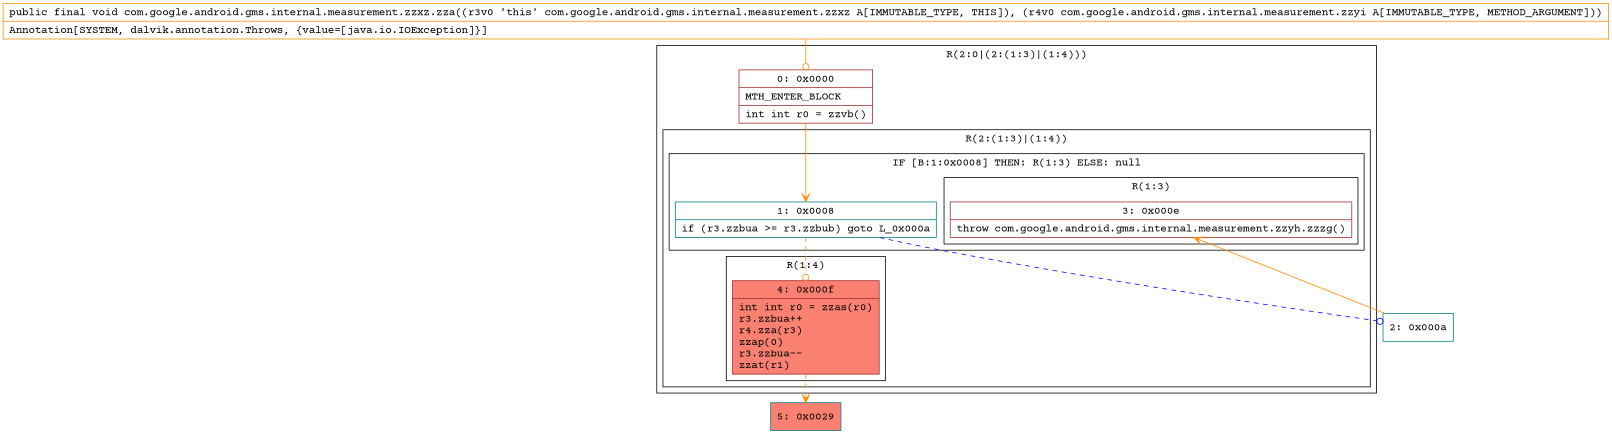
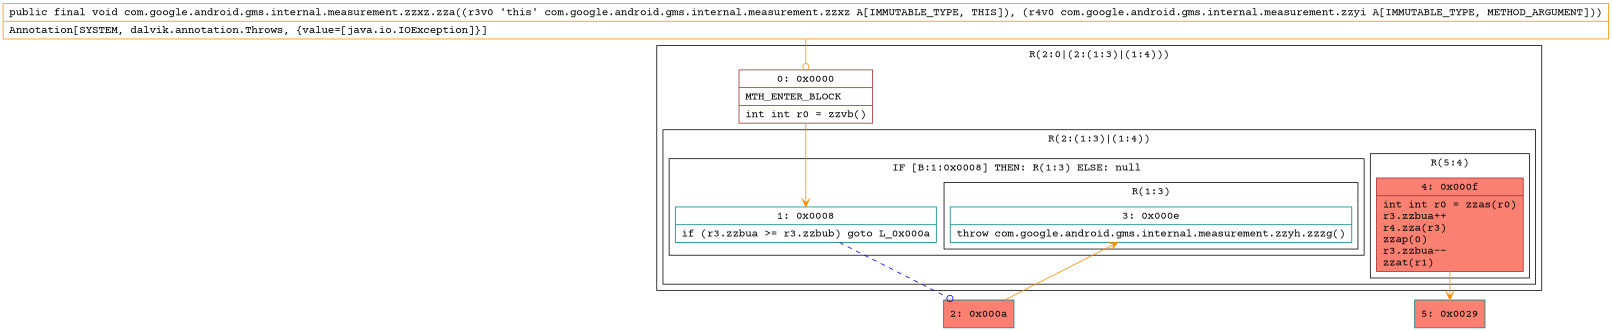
(1151, 220) -> (1151, 225)
(806, 261) -> none
(806, 265) -> (1450, 163)
(1418, 327) -> (979, 314)
(806, 385) -> (1450, 282)
